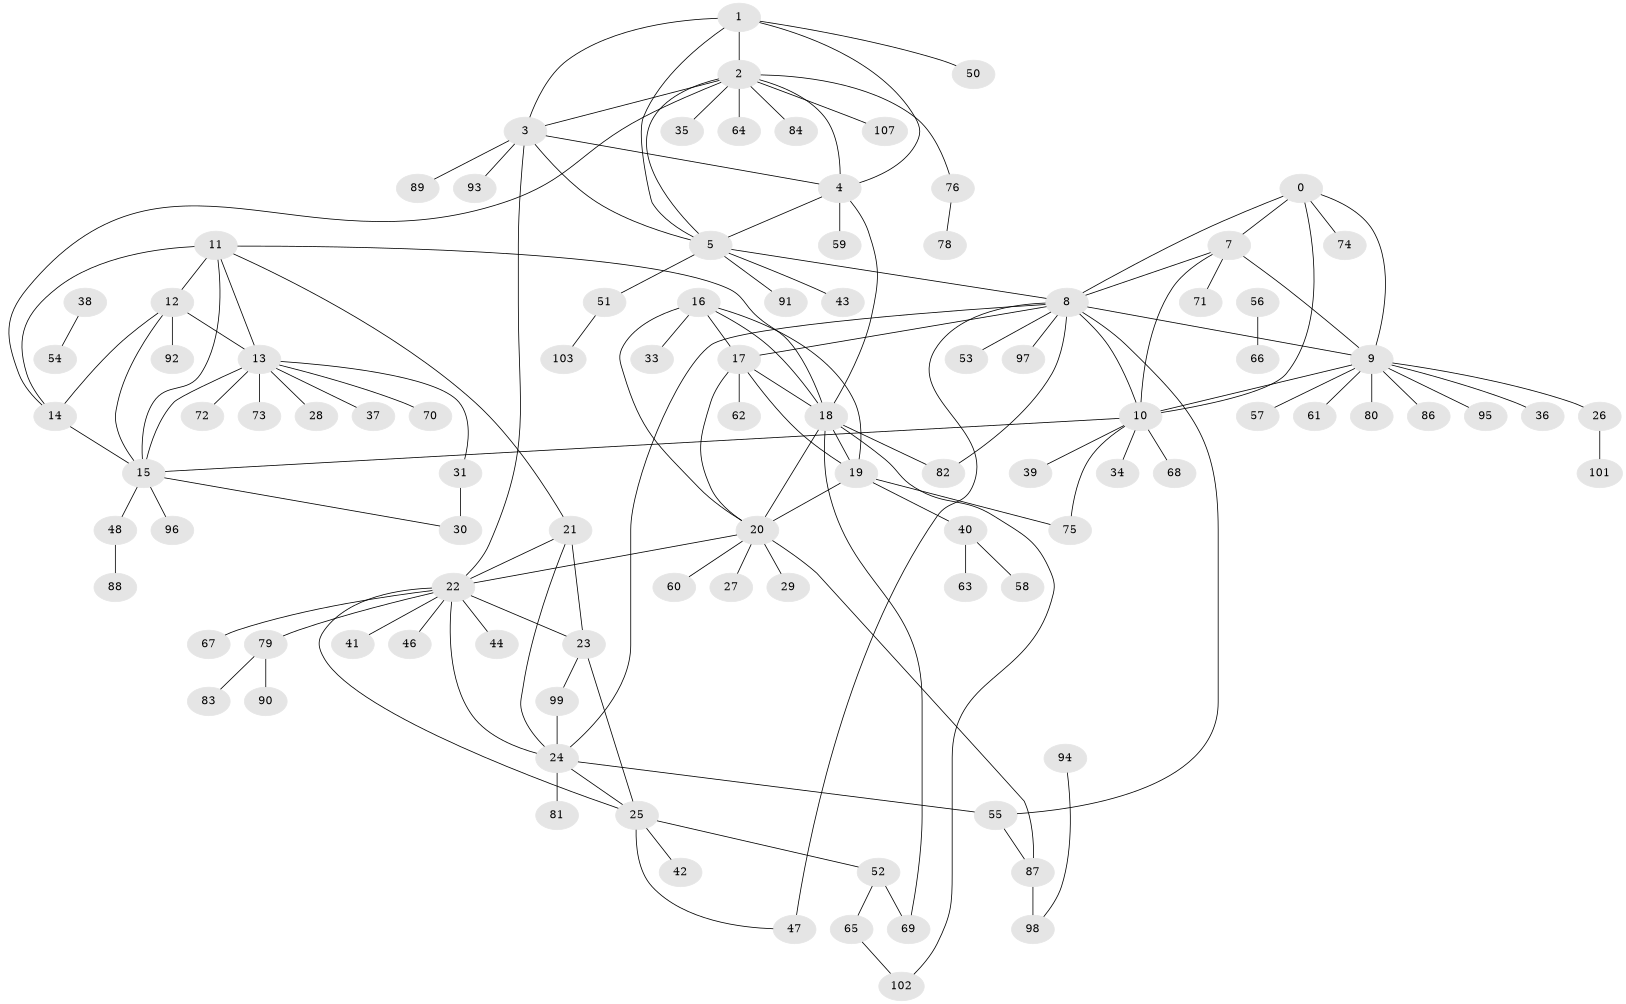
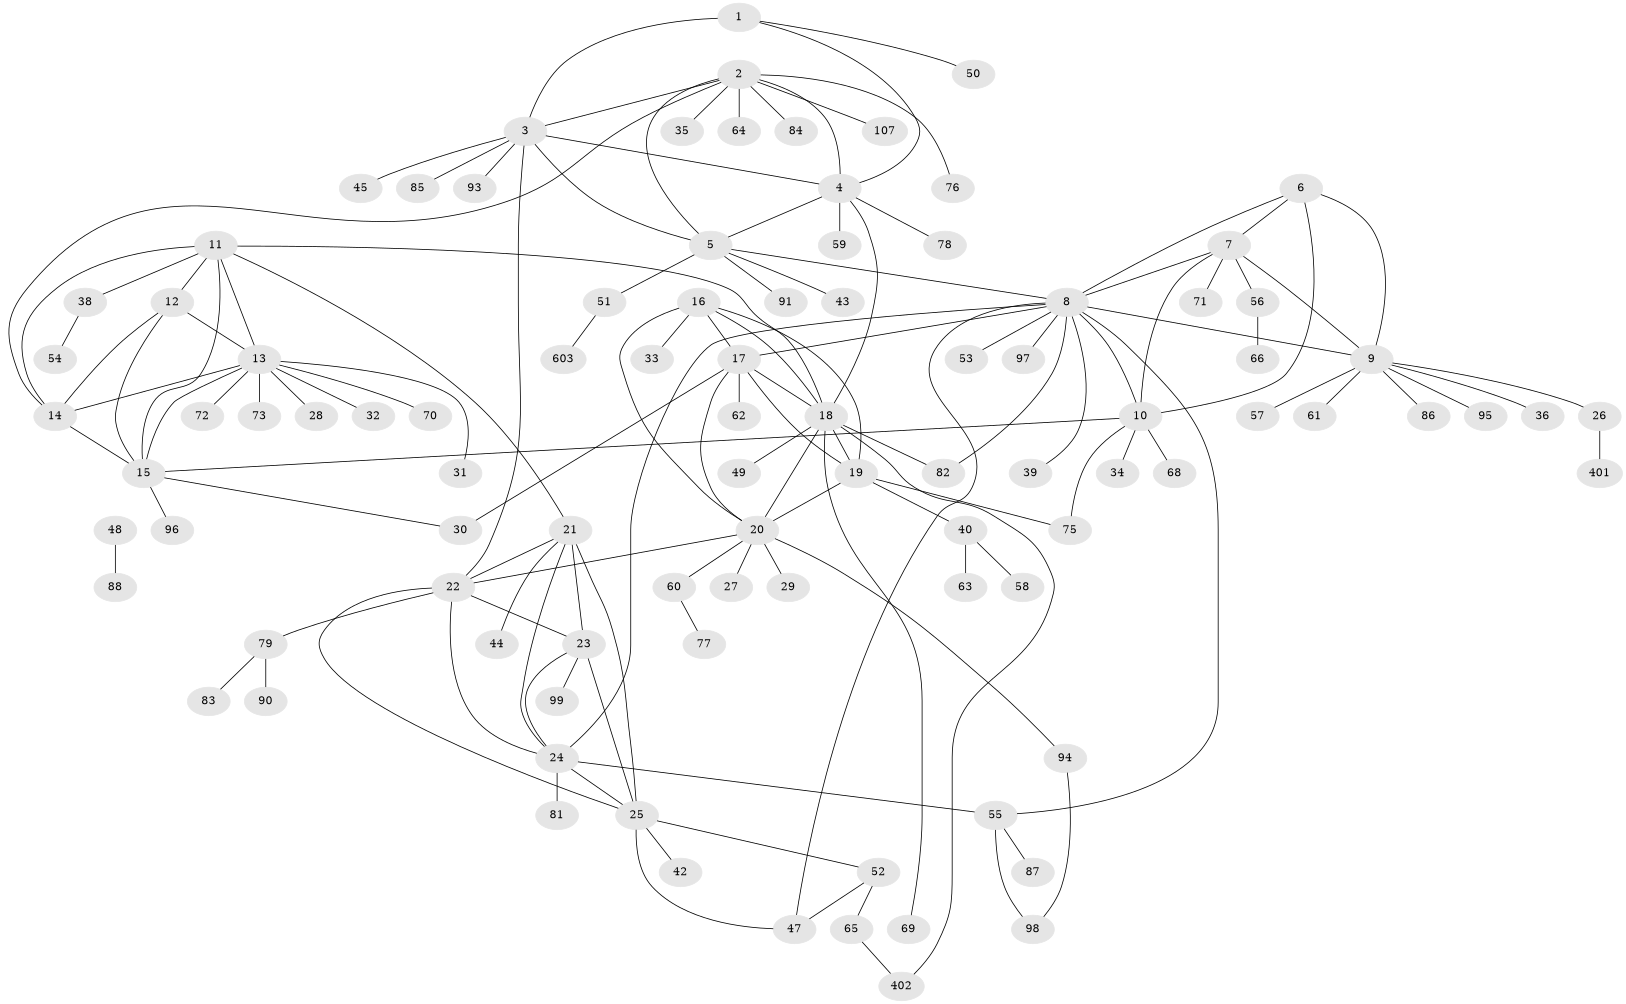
(739, 46) -> none
(642, 126) -> none
none -> (361, 188)
(418, 188) -> (418, 188)
(1301, 188) -> (1301, 188)
(949, 217) -> (892, 217)
(1345, 245) -> none
none -> (151, 274)
none -> (1244, 274)
(172, 359) -> none
(563, 359) -> (563, 359)
(1285, 381) -> none
none -> (157, 388)
(373, 416) -> (373, 416)
(1372, 416) -> none
(1086, 445) -> (1086, 397)
none -> (739, 473)
(1600, 473) -> (1600, 473)
(130, 502) -> none
(461, 502) -> (606, 441)
(475, 616) -> (524, 582)
(209, 644) -> none
(353, 644) -> none
(410, 644) -> none
none -> (704, 644)
none -> (622, 669)
(915, 680) -> (924, 629)
(557, 730) -> (528, 690)
(894, 901) -> (837, 901)
(1033, 901) -> (1001, 876)
(902, 986) -> (902, 986)
